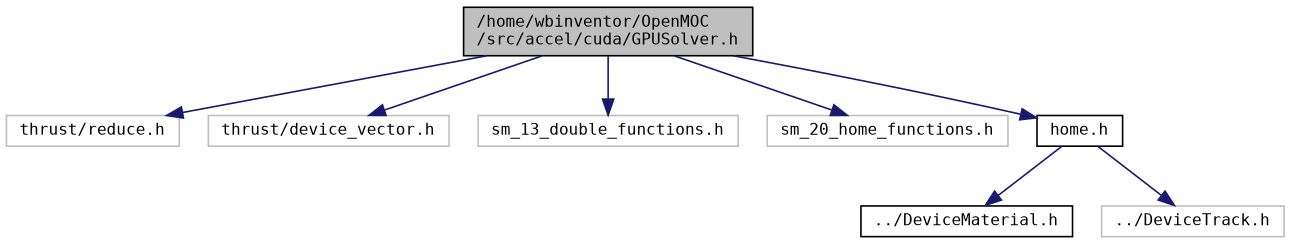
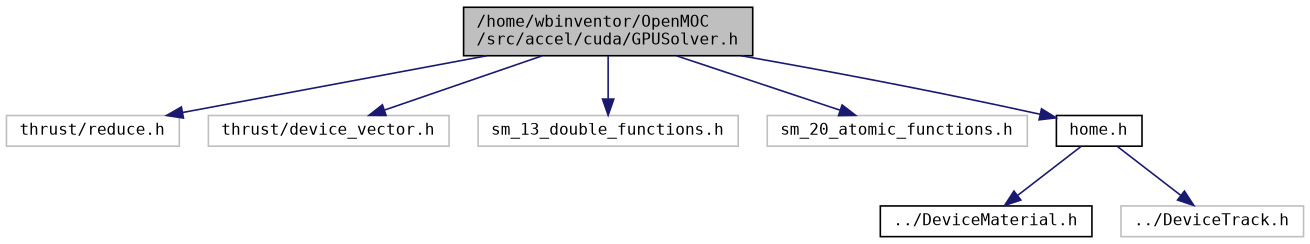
(888, 131) -> (897, 131)
